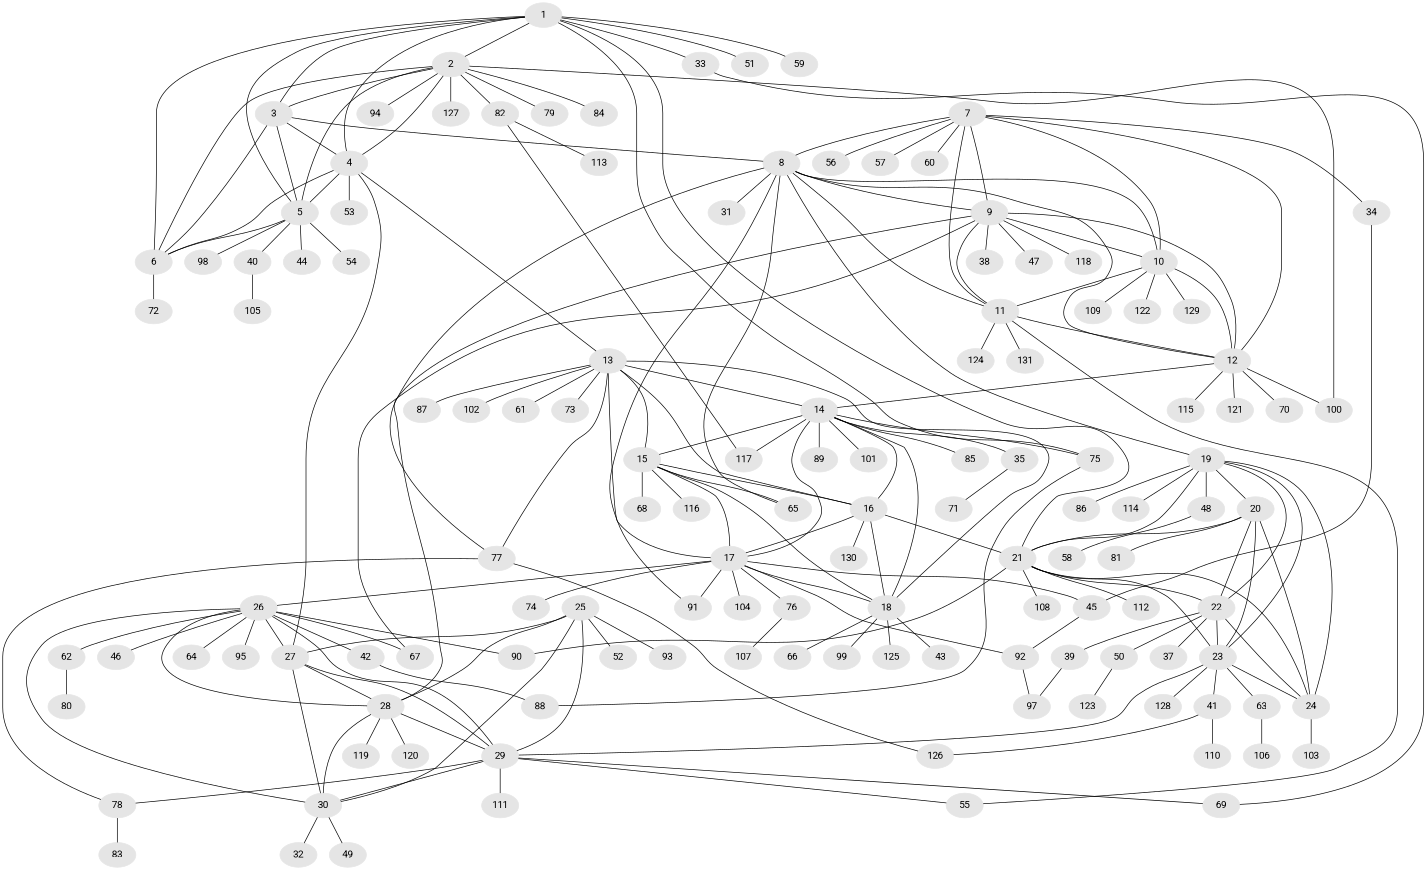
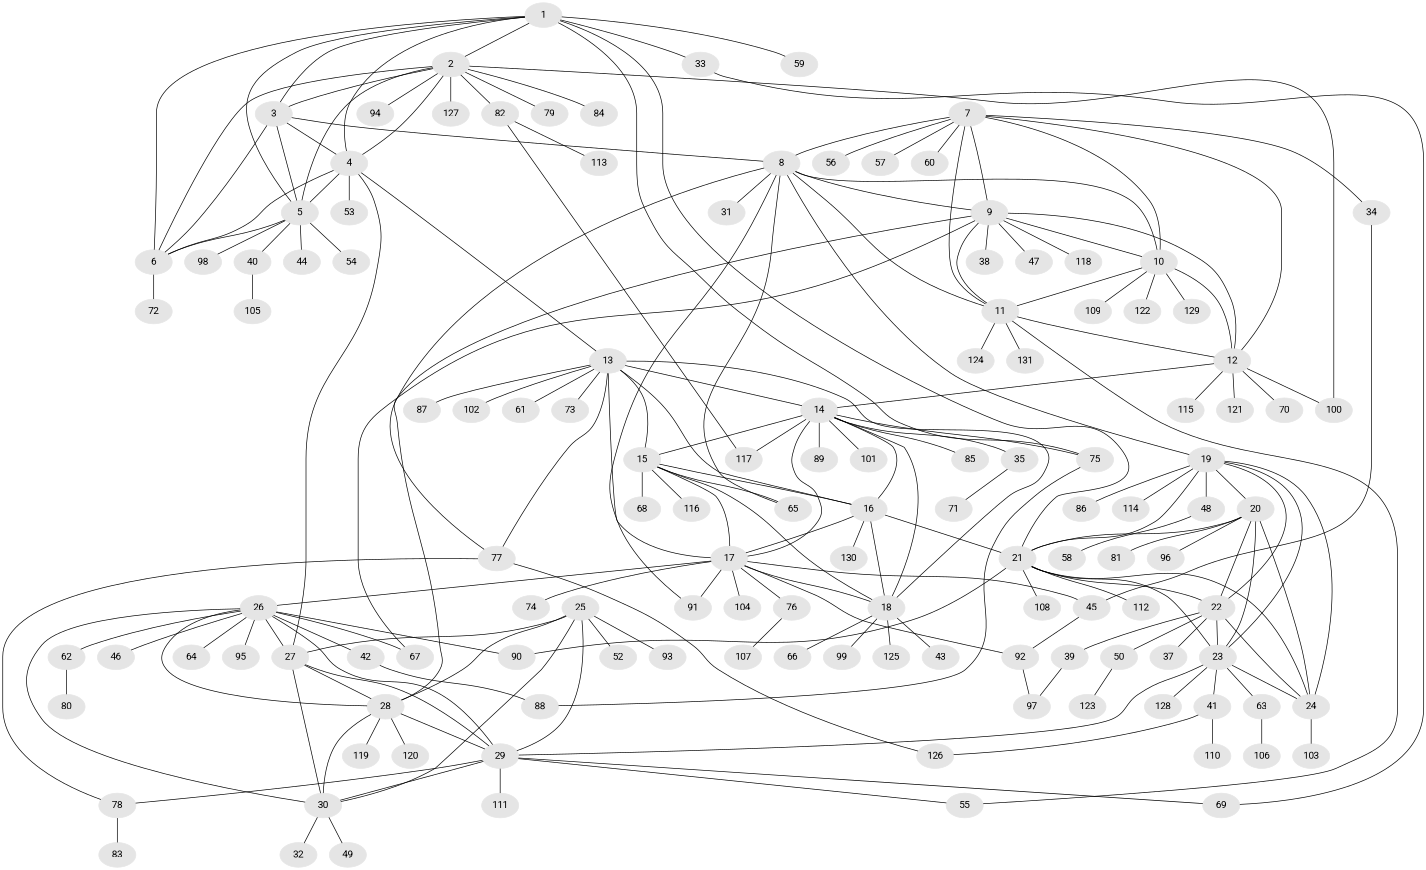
(750, 64) -> none
(1092, 230) -> none
none -> (1166, 558)
